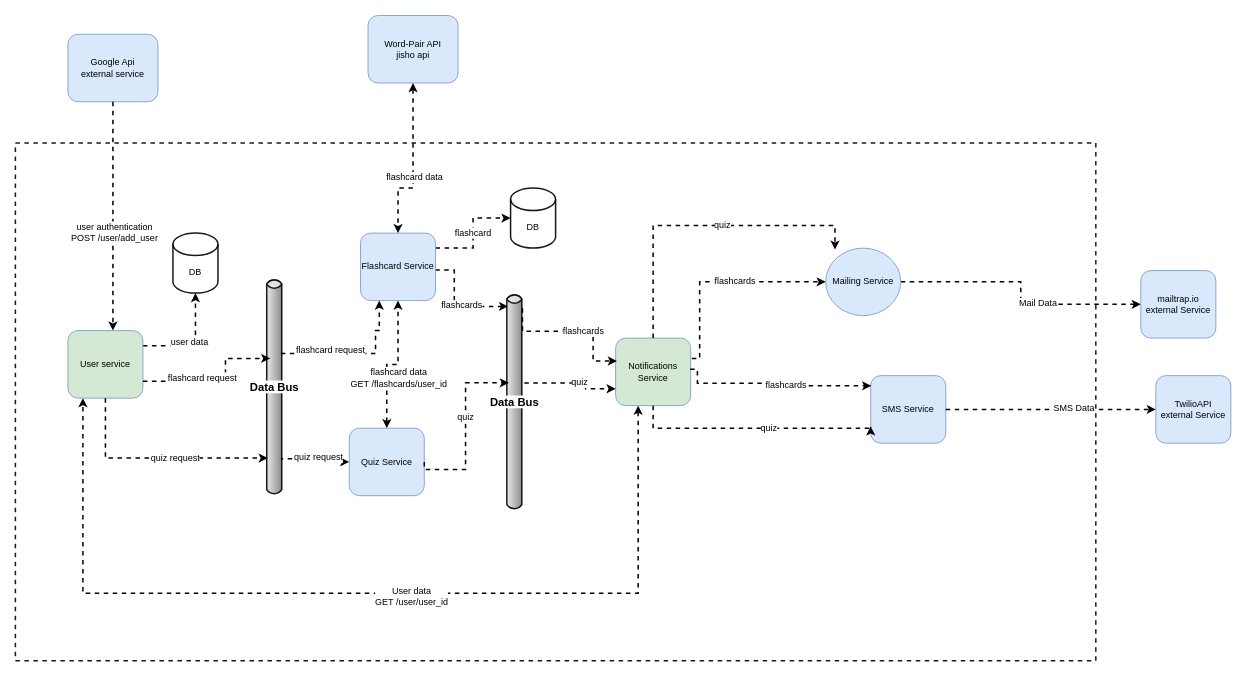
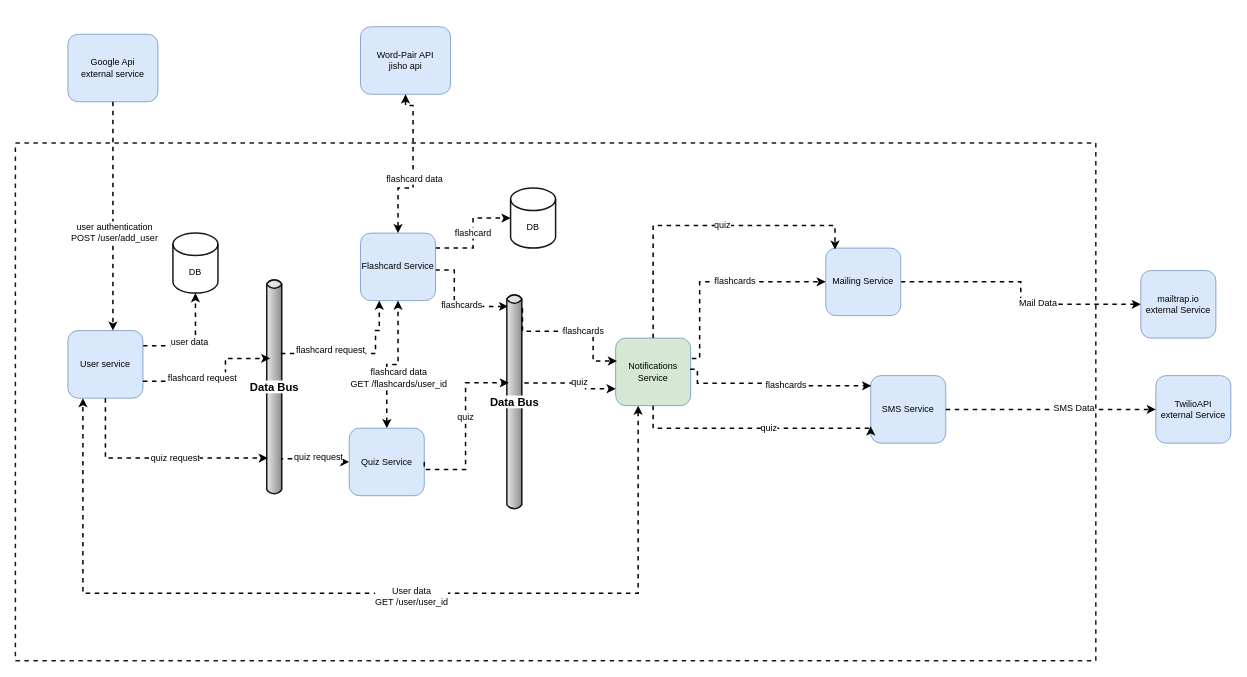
(413, 49) -> (405, 60)
(863, 282) -> (863, 282)
(105, 364) -> (105, 364)
